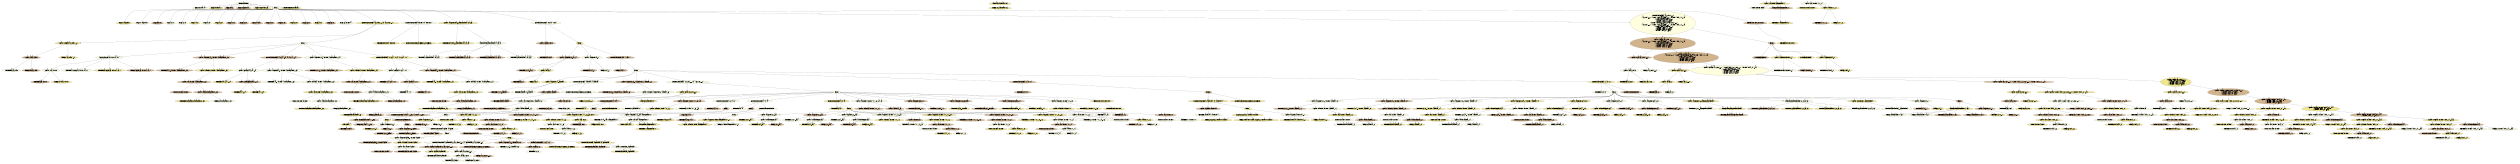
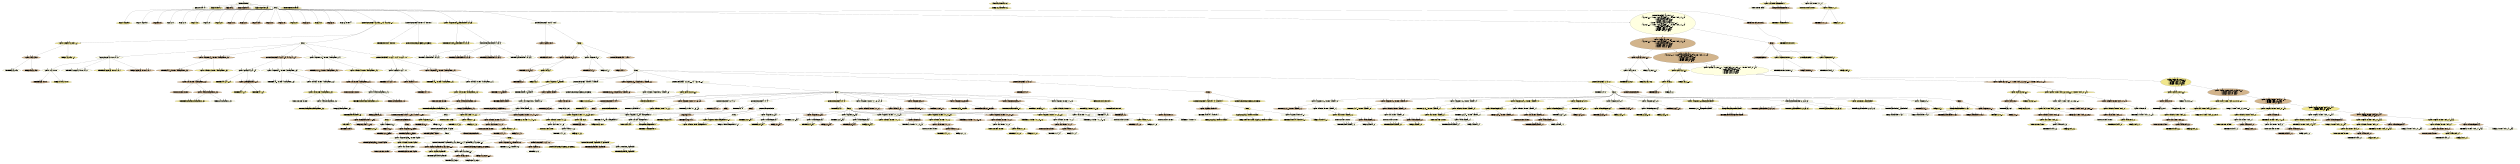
(405, 92) -> none
(1650, 109) -> (1650, 109)
(1346, 125) -> (1346, 125)
(1069, 129) -> (1069, 129)
(462, 156) -> (462, 156)
